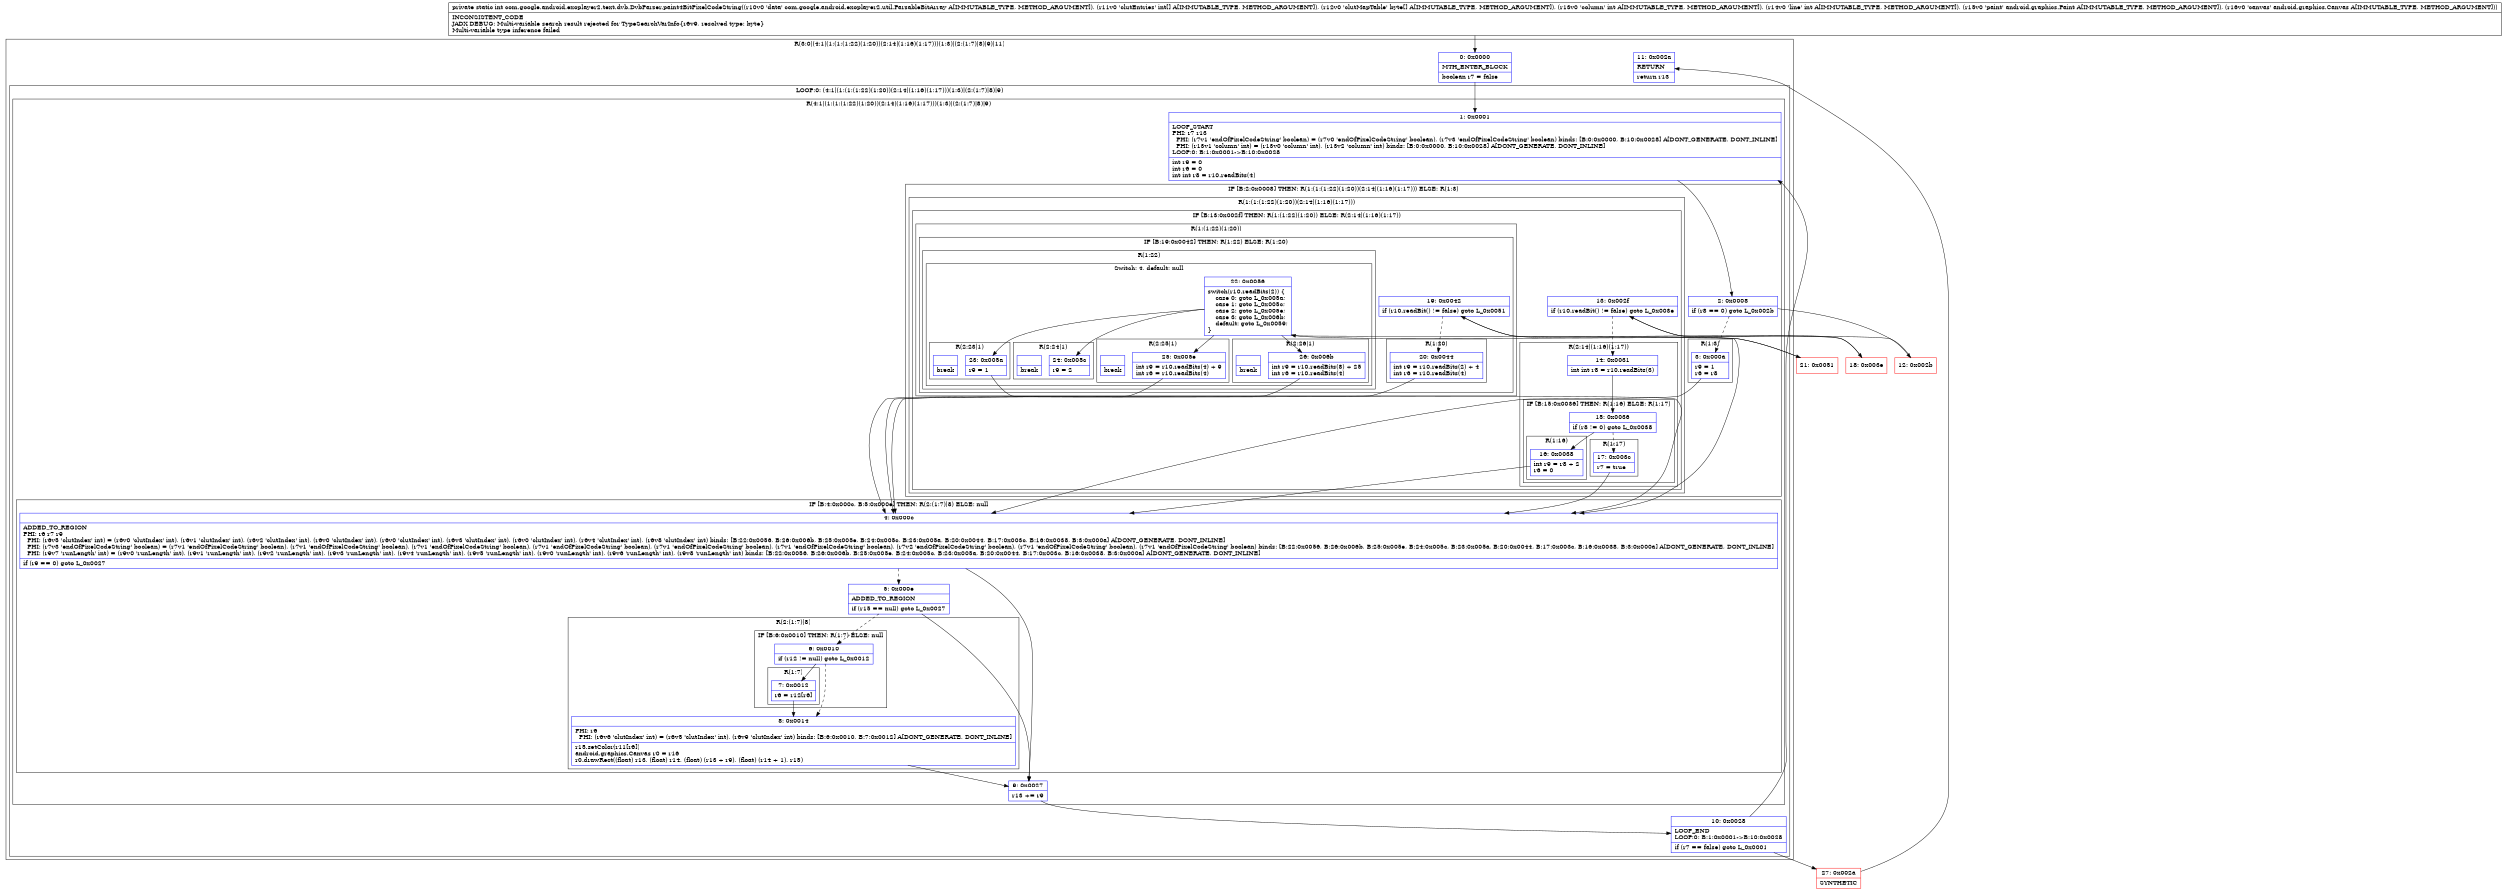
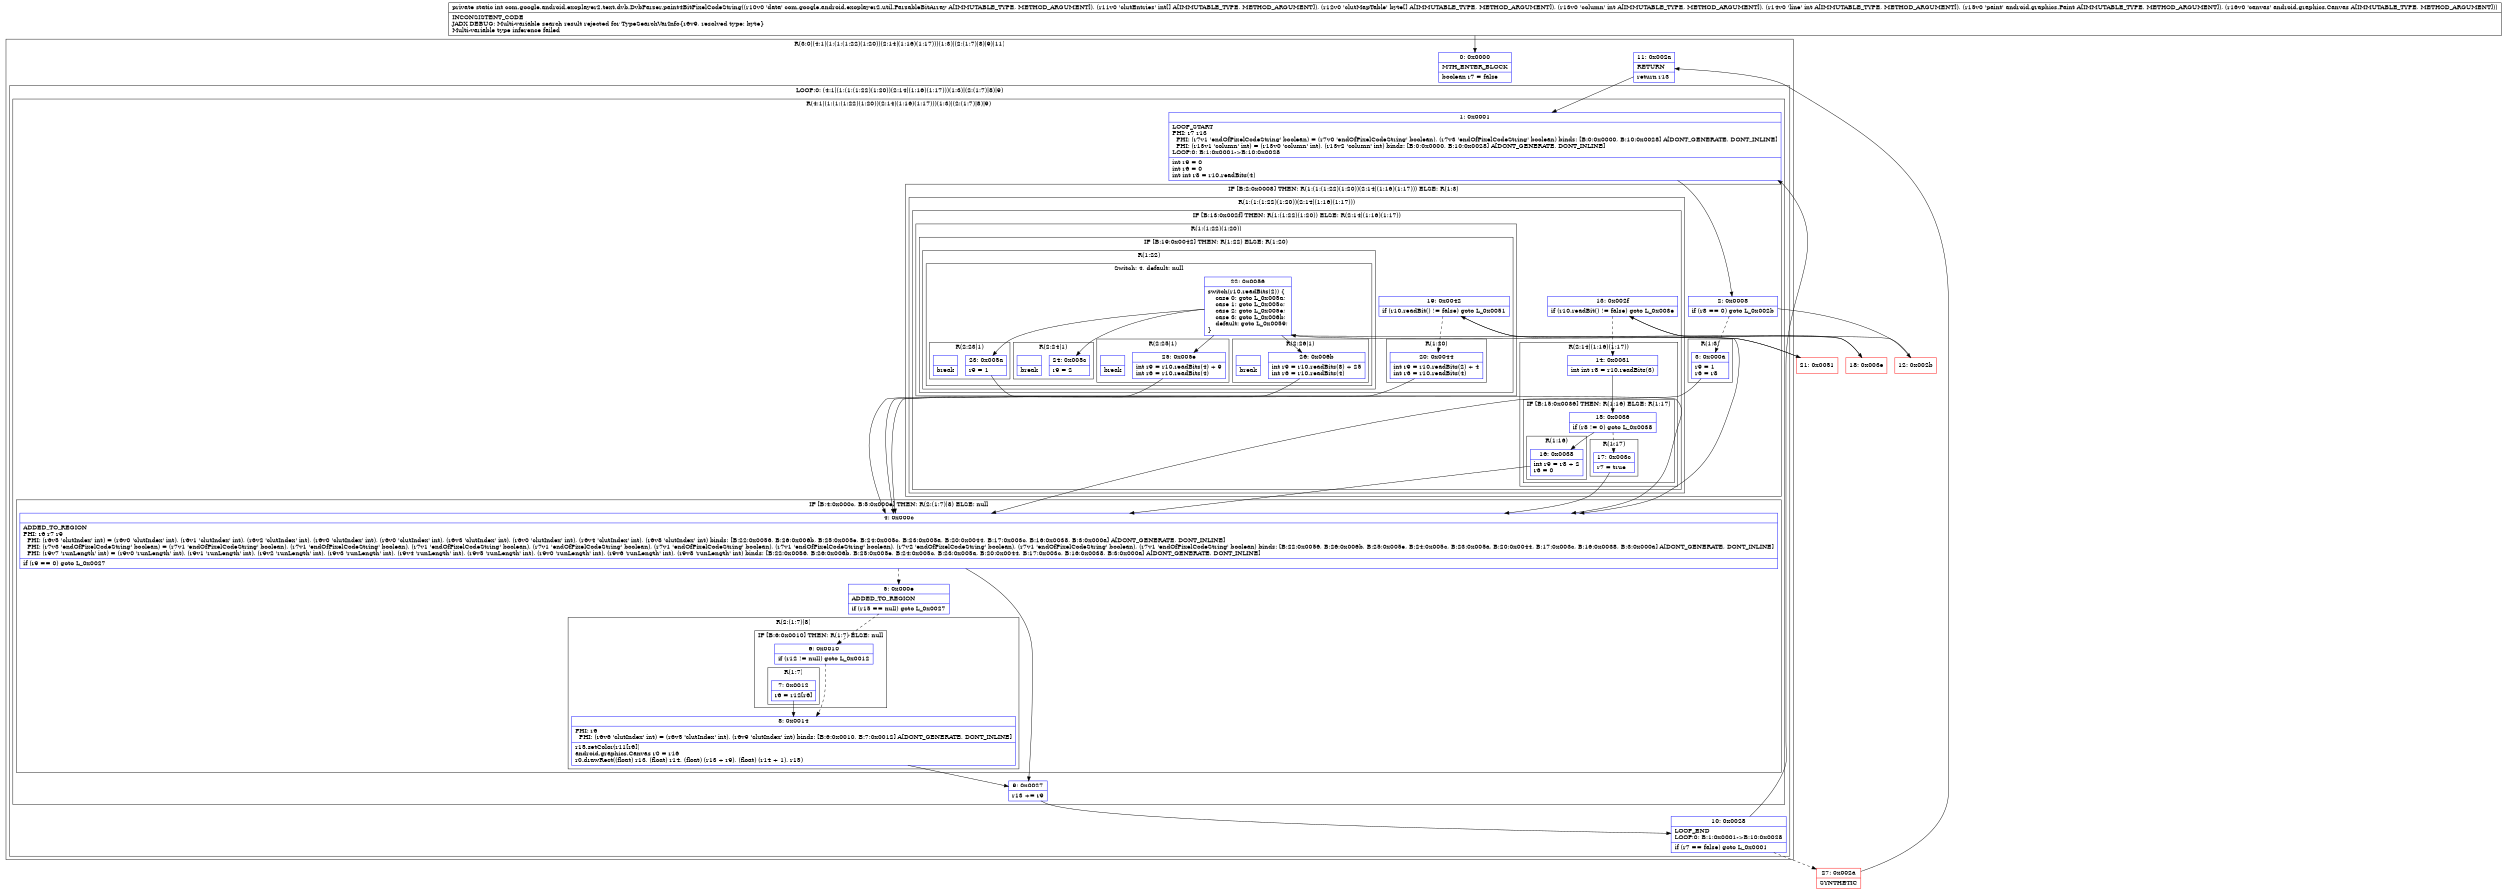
(1475, 95) -> (1595, 94)
(810, 671) -> none
(998, 682) -> none
(1796, 861) -> (1796, 861)
